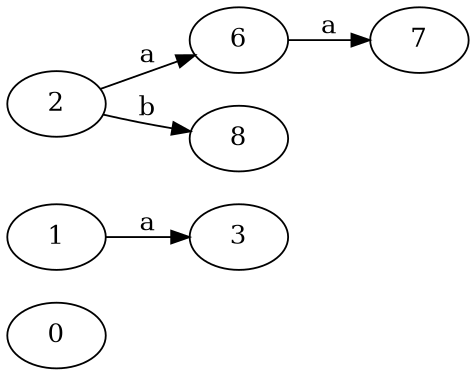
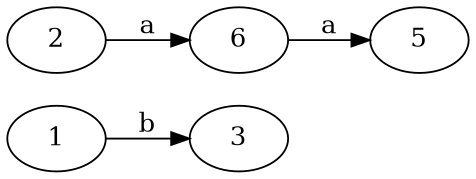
(419, 40) -> (419, 40)
(239, 139) -> none
(148, 223) -> (148, 125)
(57, 336) -> none
